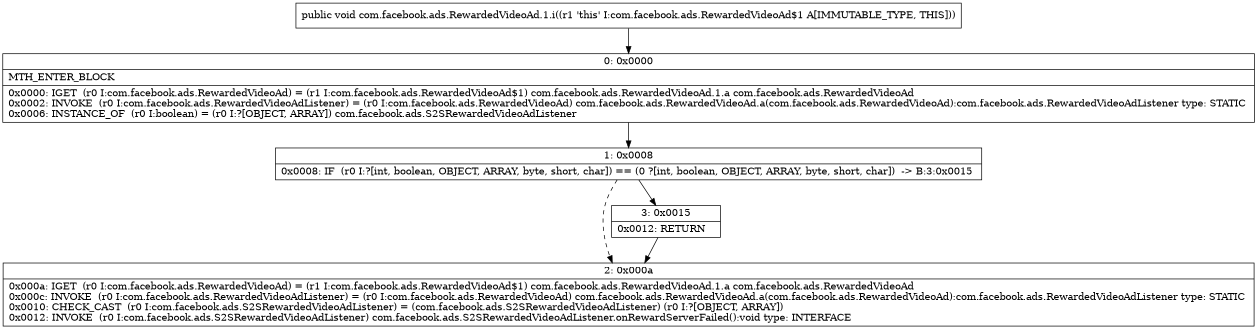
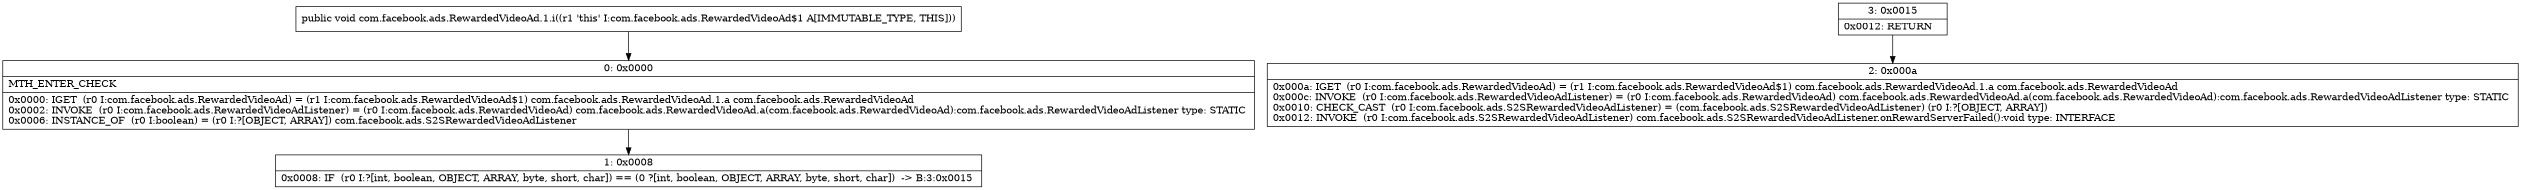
(62, 77) -> (62, 84)
(645, 190) -> none
(603, 217) -> none
